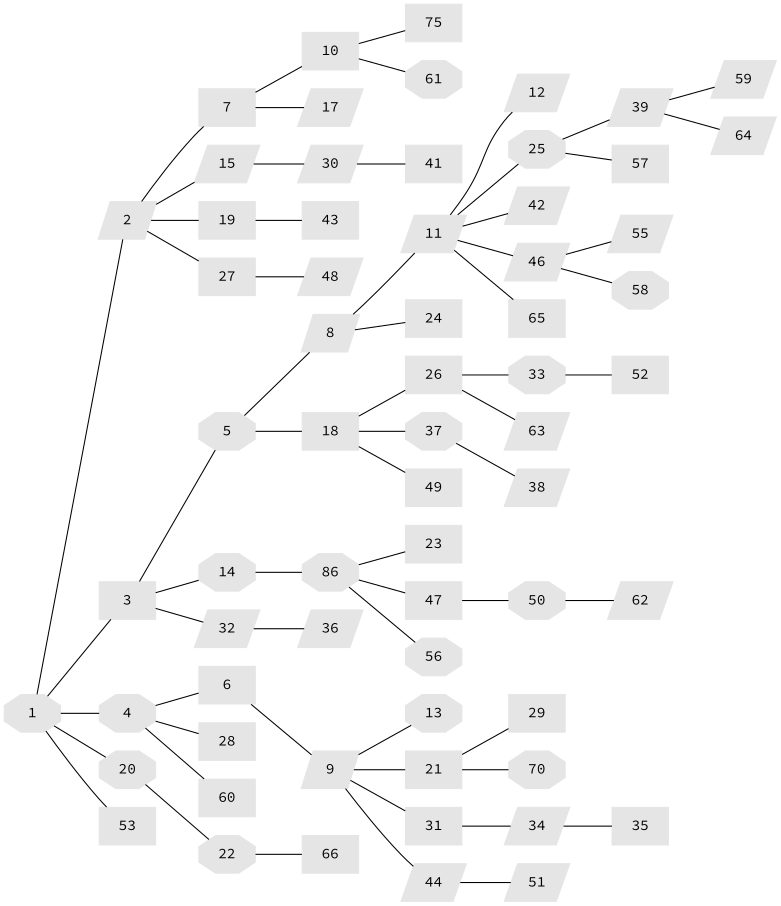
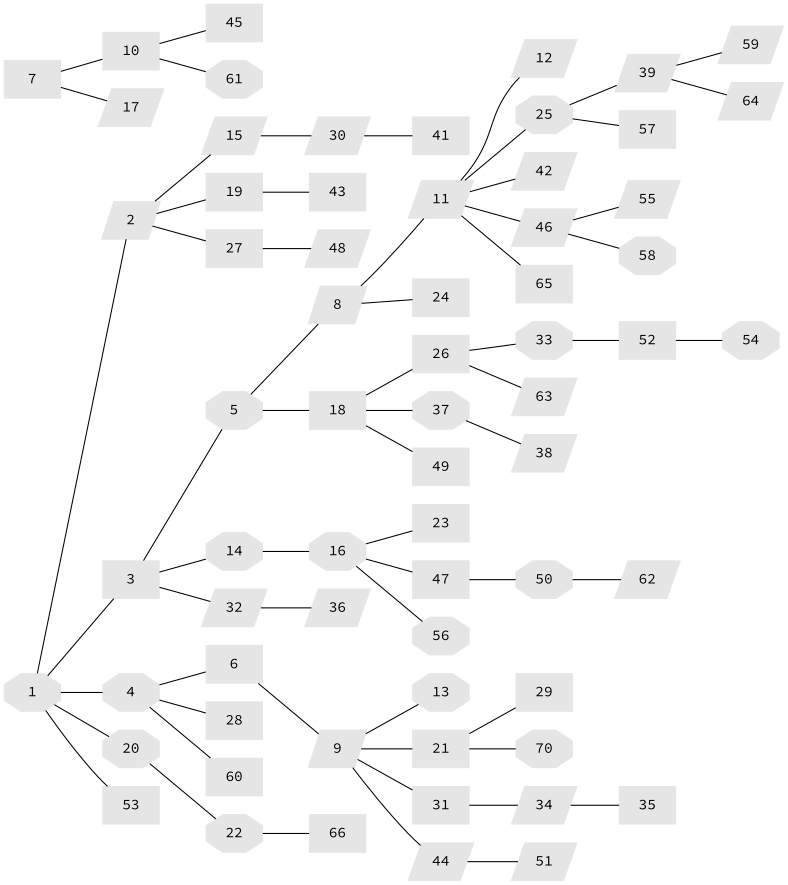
(434, 23) -> (234, 23)
(171, 163) -> none
none -> (751, 340)
(330, 572) -> (338, 551)
